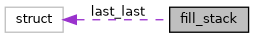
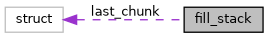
(116, 12) -> (124, 12)
